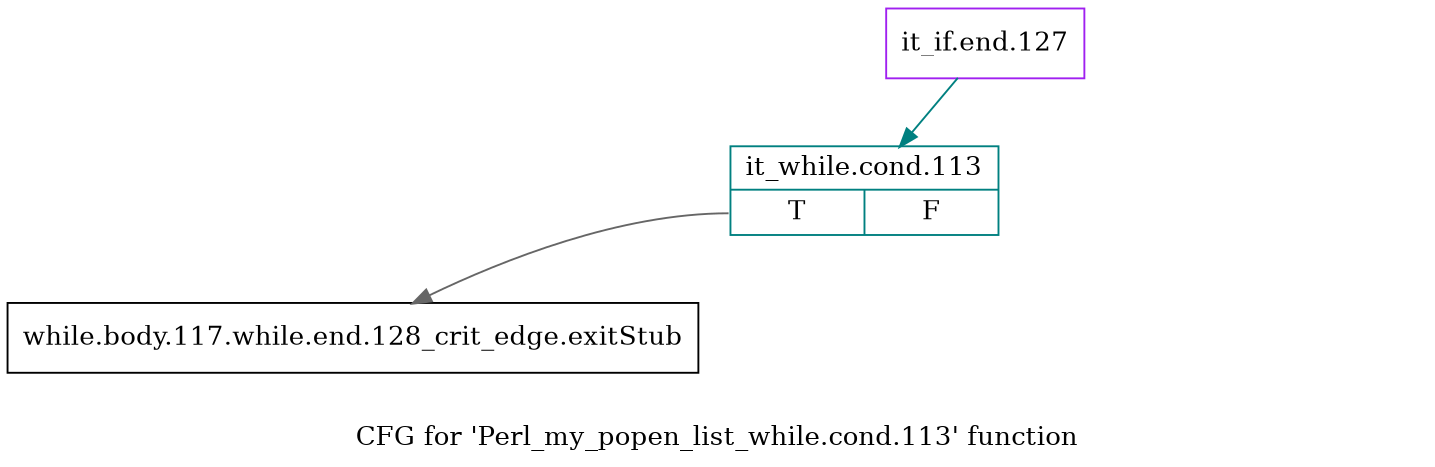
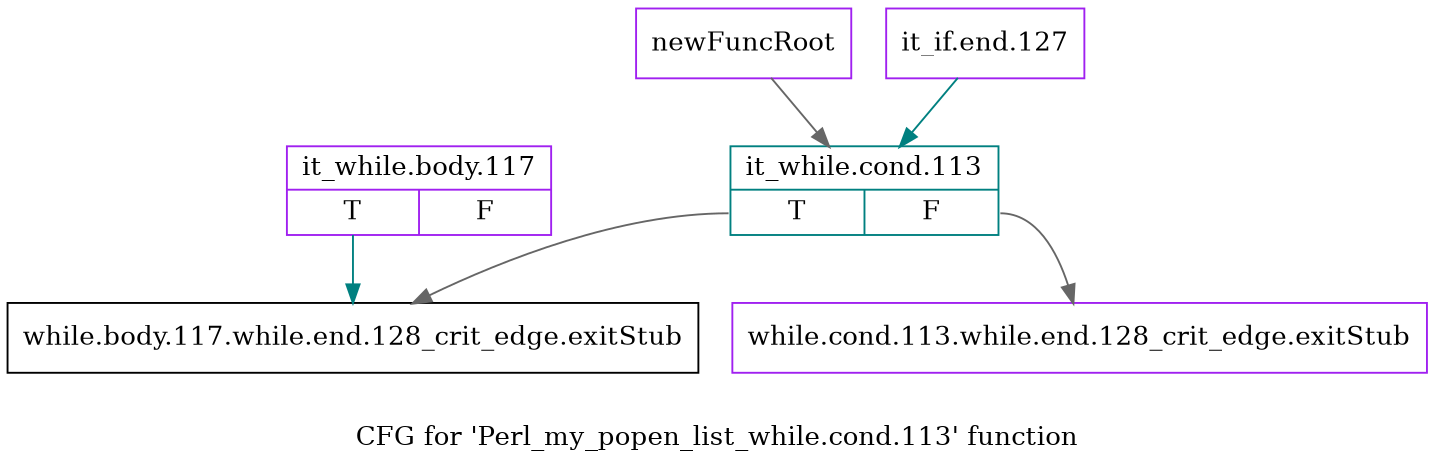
none -> (744, 43)
none -> (419, 191)
none -> (1080, 338)
